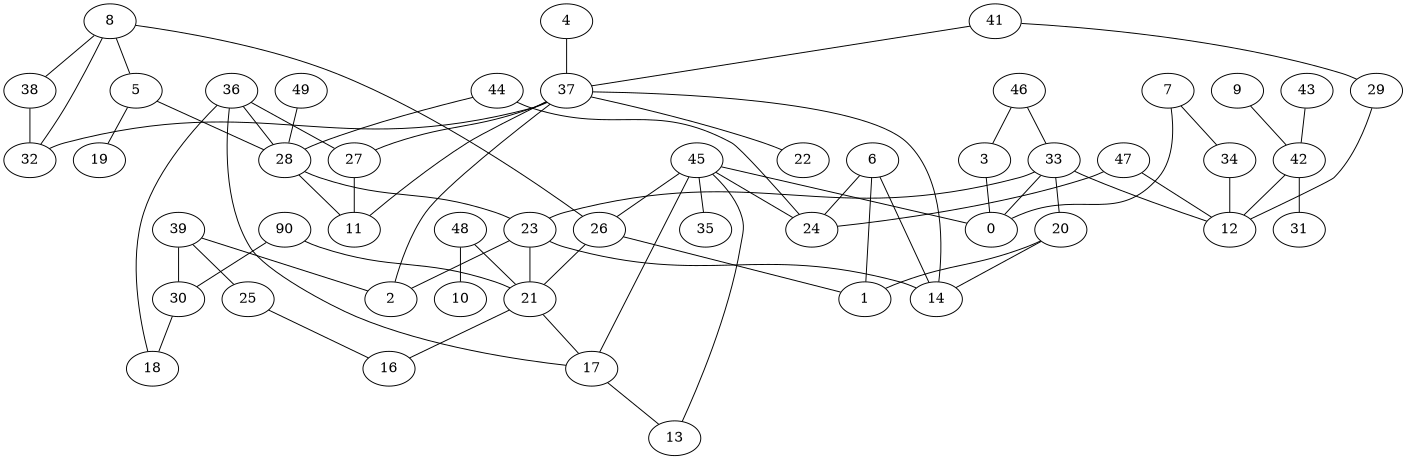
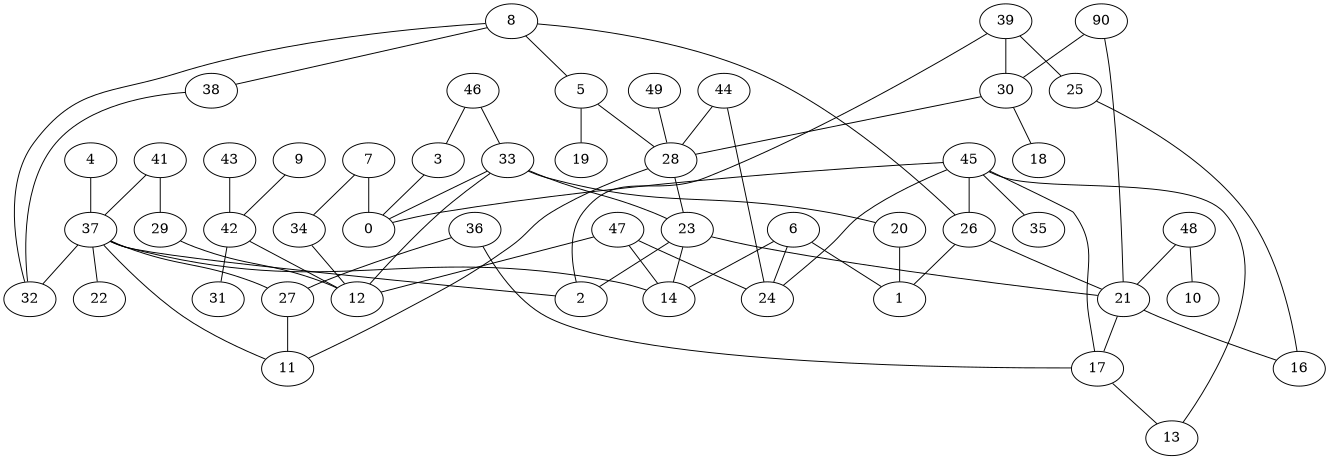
(261, 129) -> (831, 127)
(143, 217) -> none
(999, 265) -> (644, 265)
